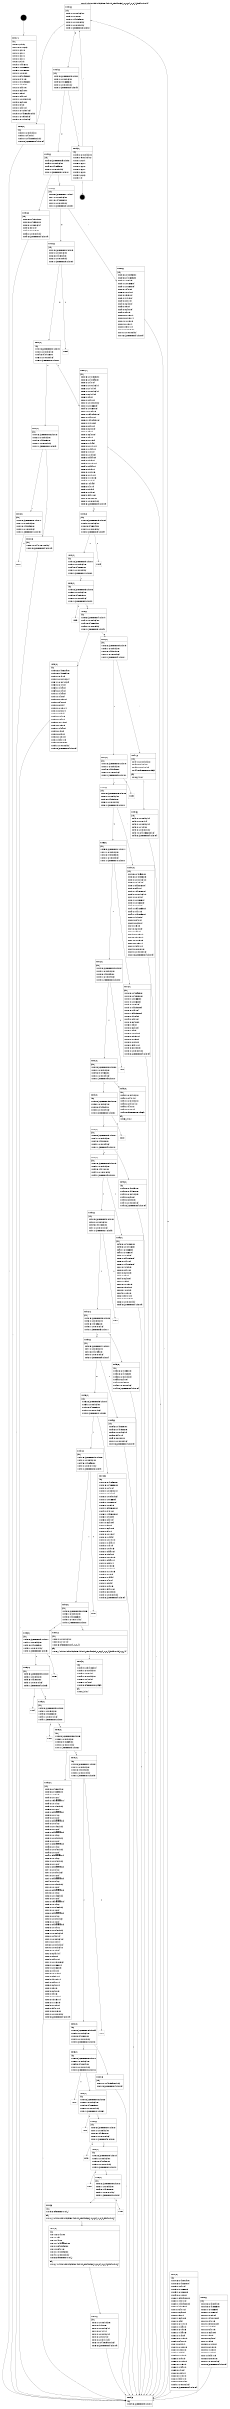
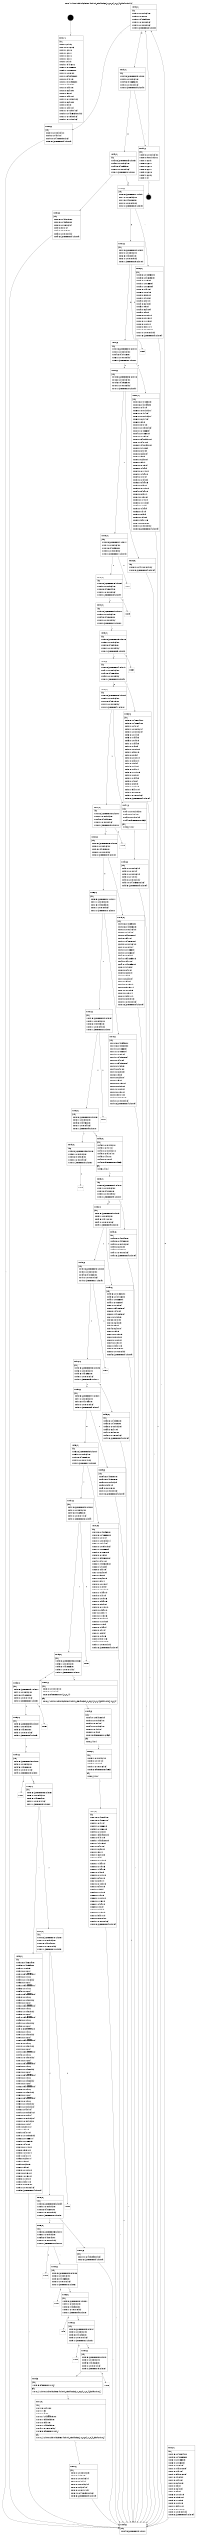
(93, 509) -> (112, 565)
(104, 1121) -> (109, 1174)
(33, 1711) -> none
none -> (99, 1764)
